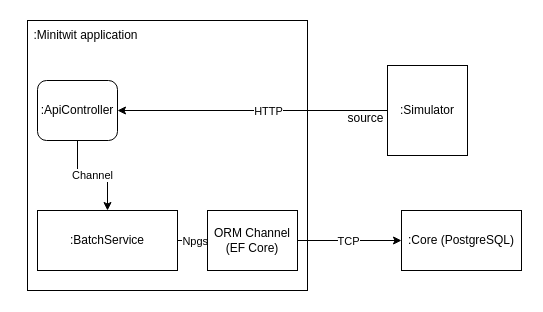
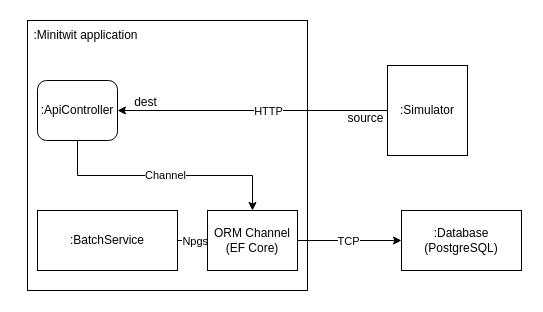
none -> (146, 103)
(103, 176) -> (175, 176)
(462, 241) -> (462, 241)
